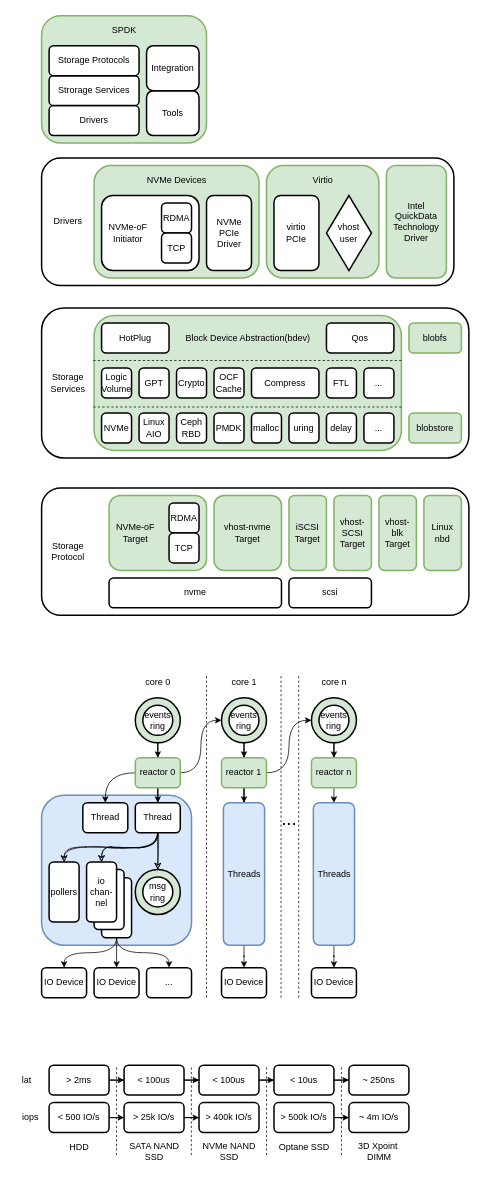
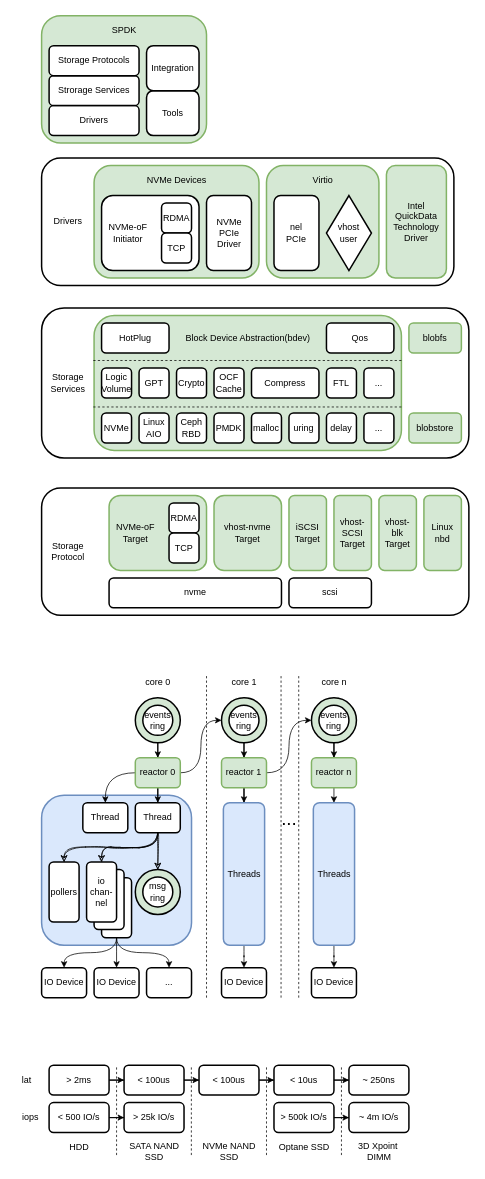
(297, 233) -> (297, 233)
(194, 1118) -> none
(229, 1118) -> none
